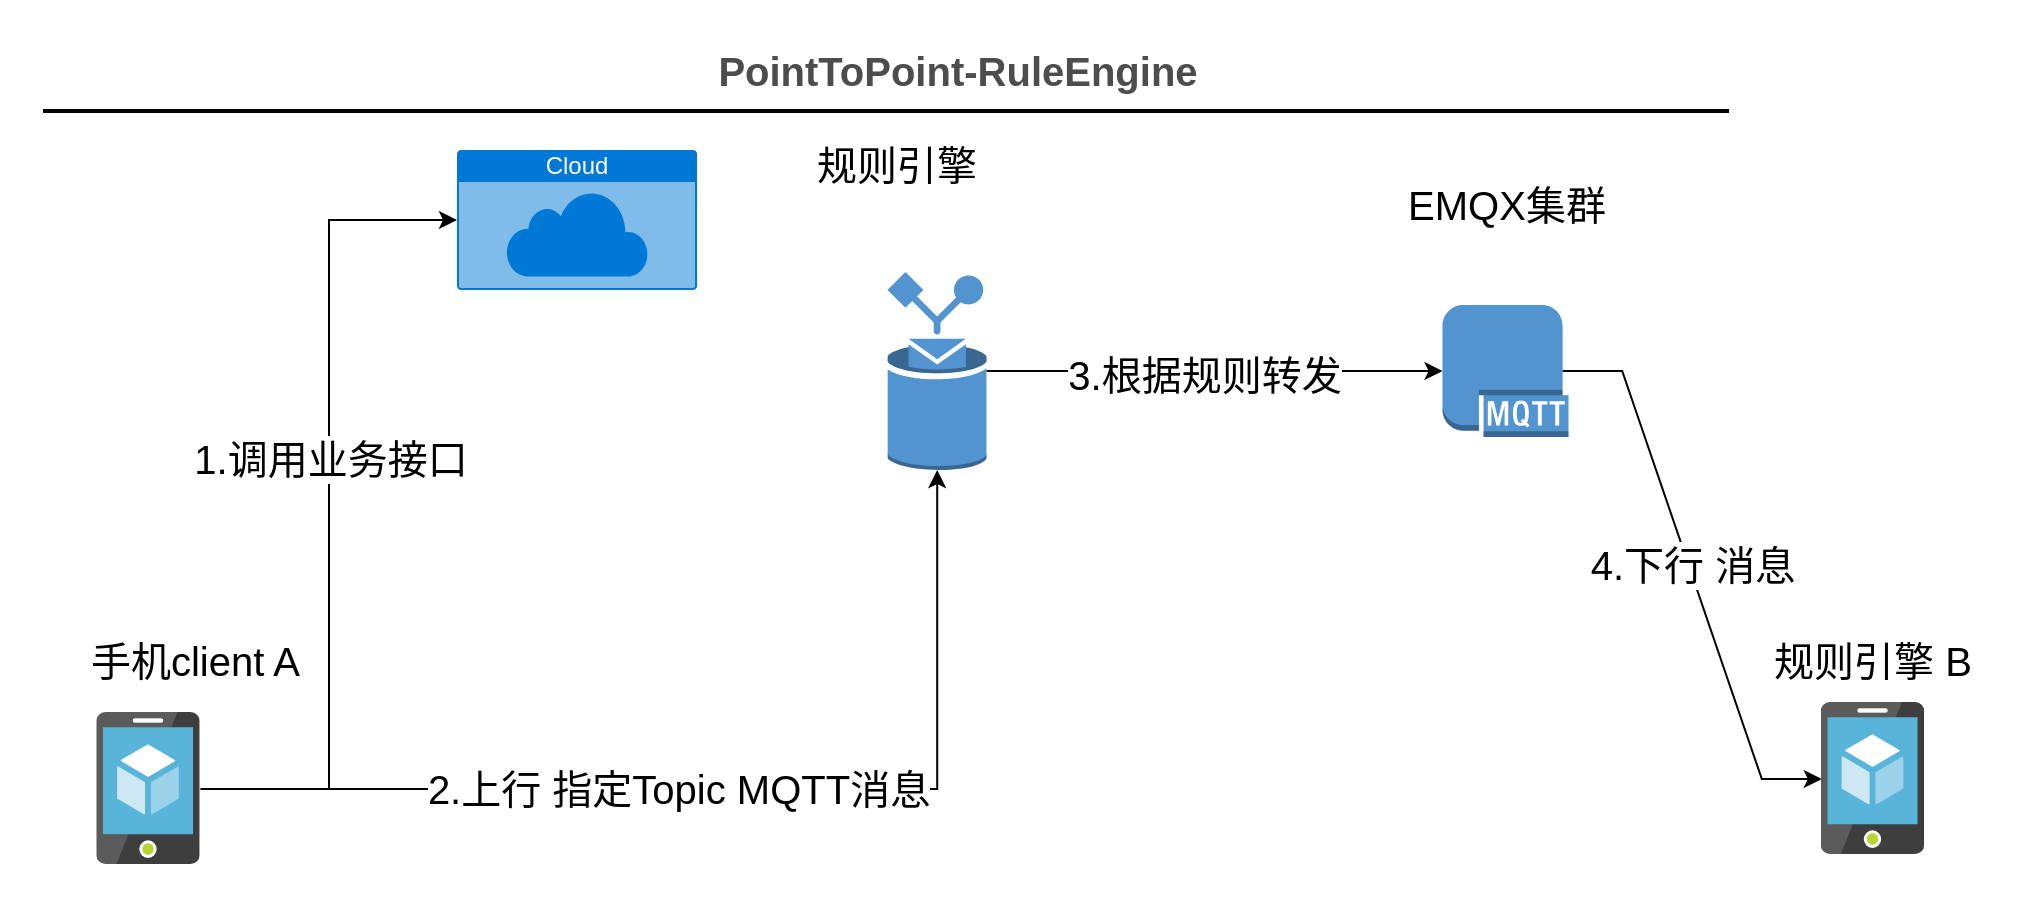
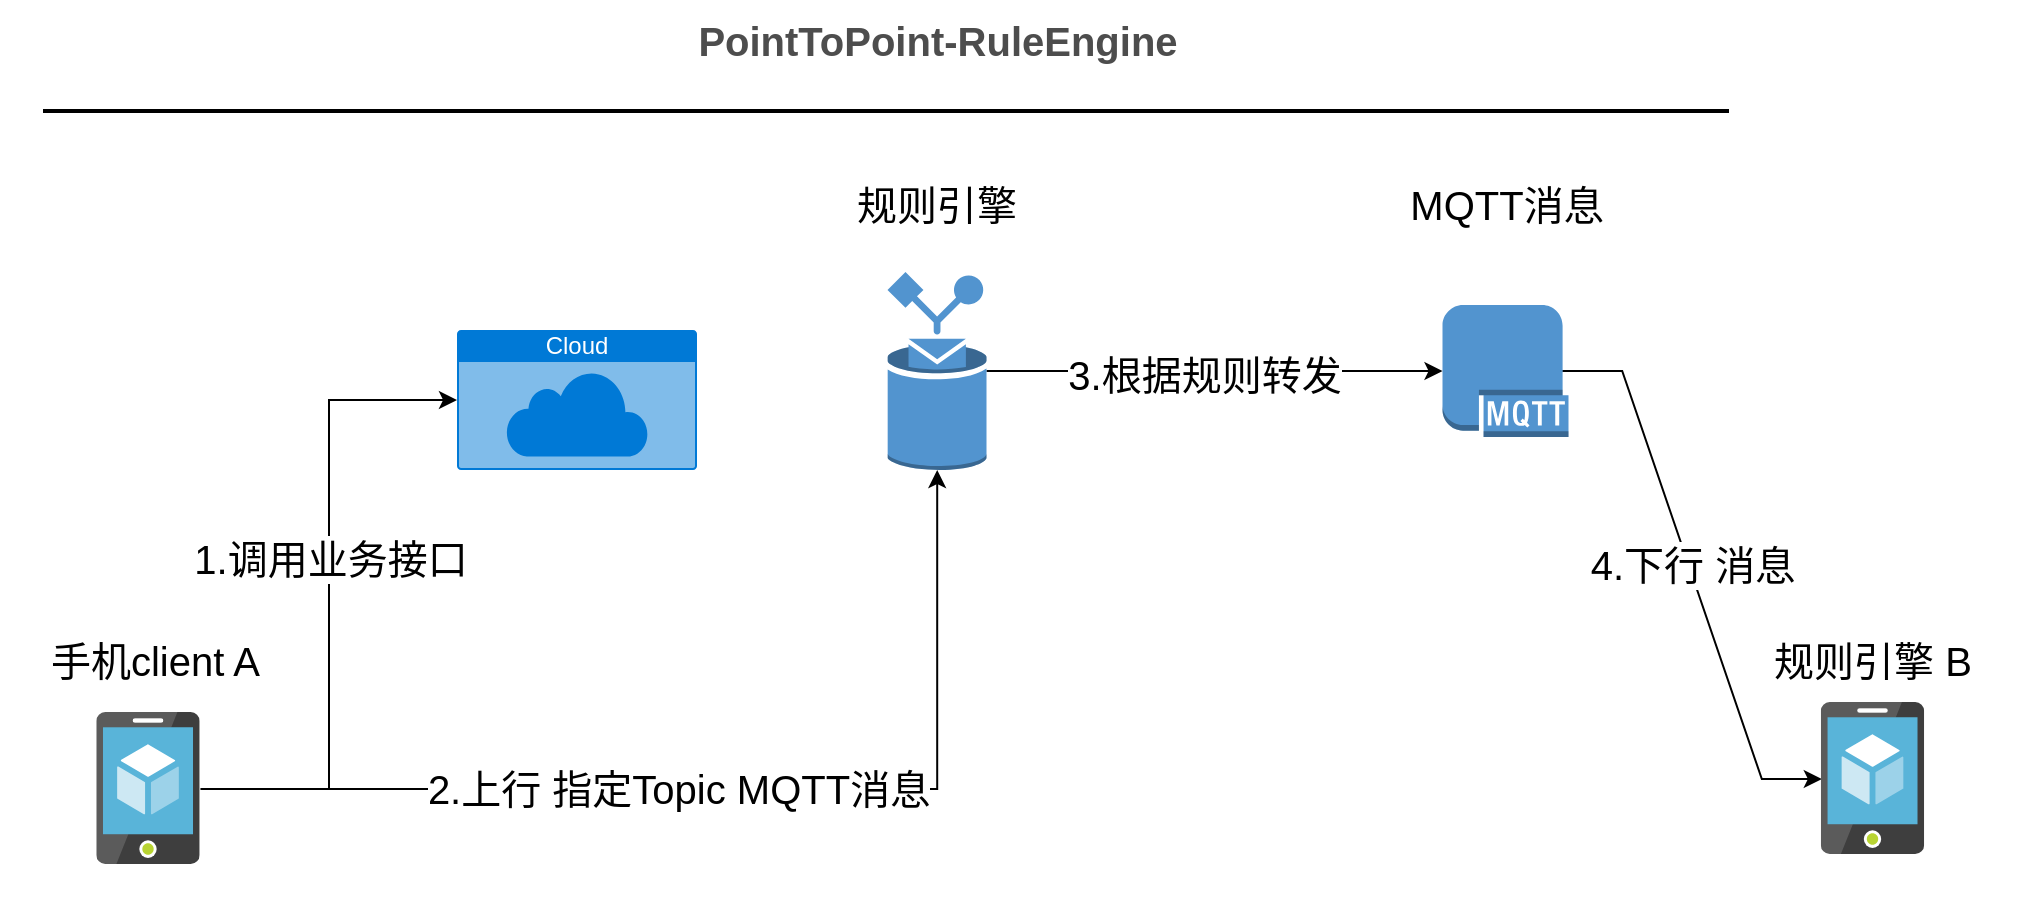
(959, 71) -> (939, 41)
(897, 165) -> (937, 205)
(1508, 205) -> (1508, 205)
(577, 220) -> (577, 400)
(200, 661) -> (160, 661)
